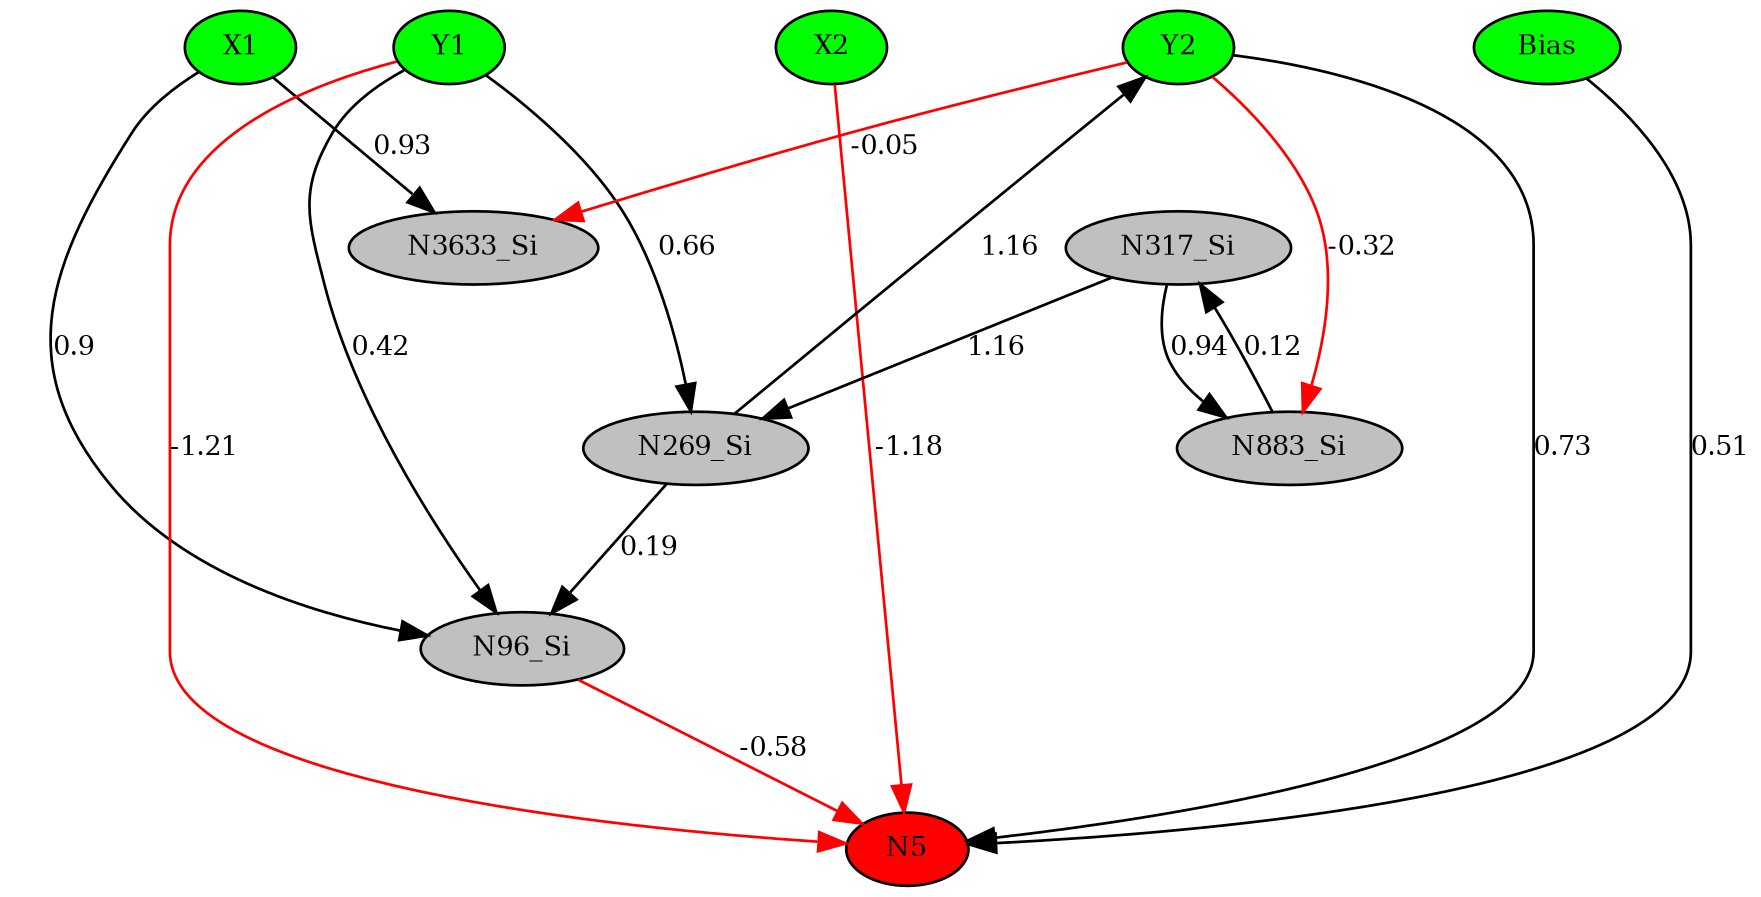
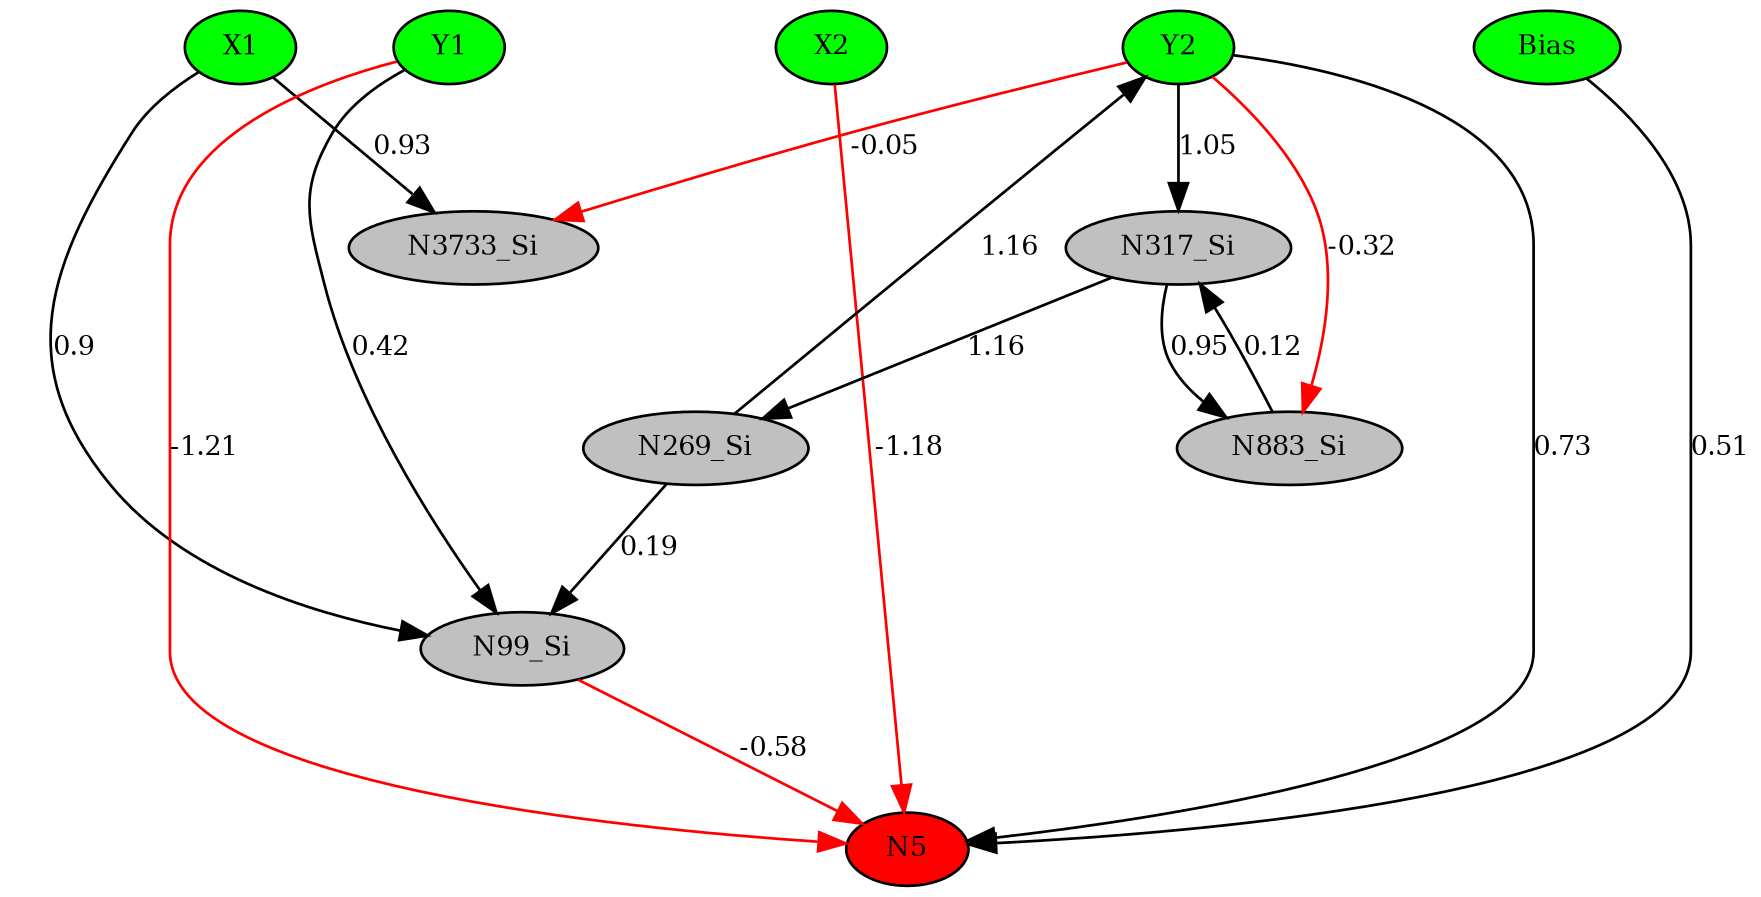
none -> (1178, 133)
(625, 216) -> none
(474, 248) -> (474, 248)
(1200, 348) -> (1200, 348)
(522, 649) -> (522, 649)
